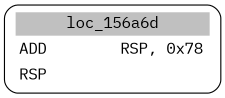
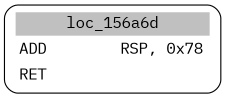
(70, 75) -> (70, 75)
